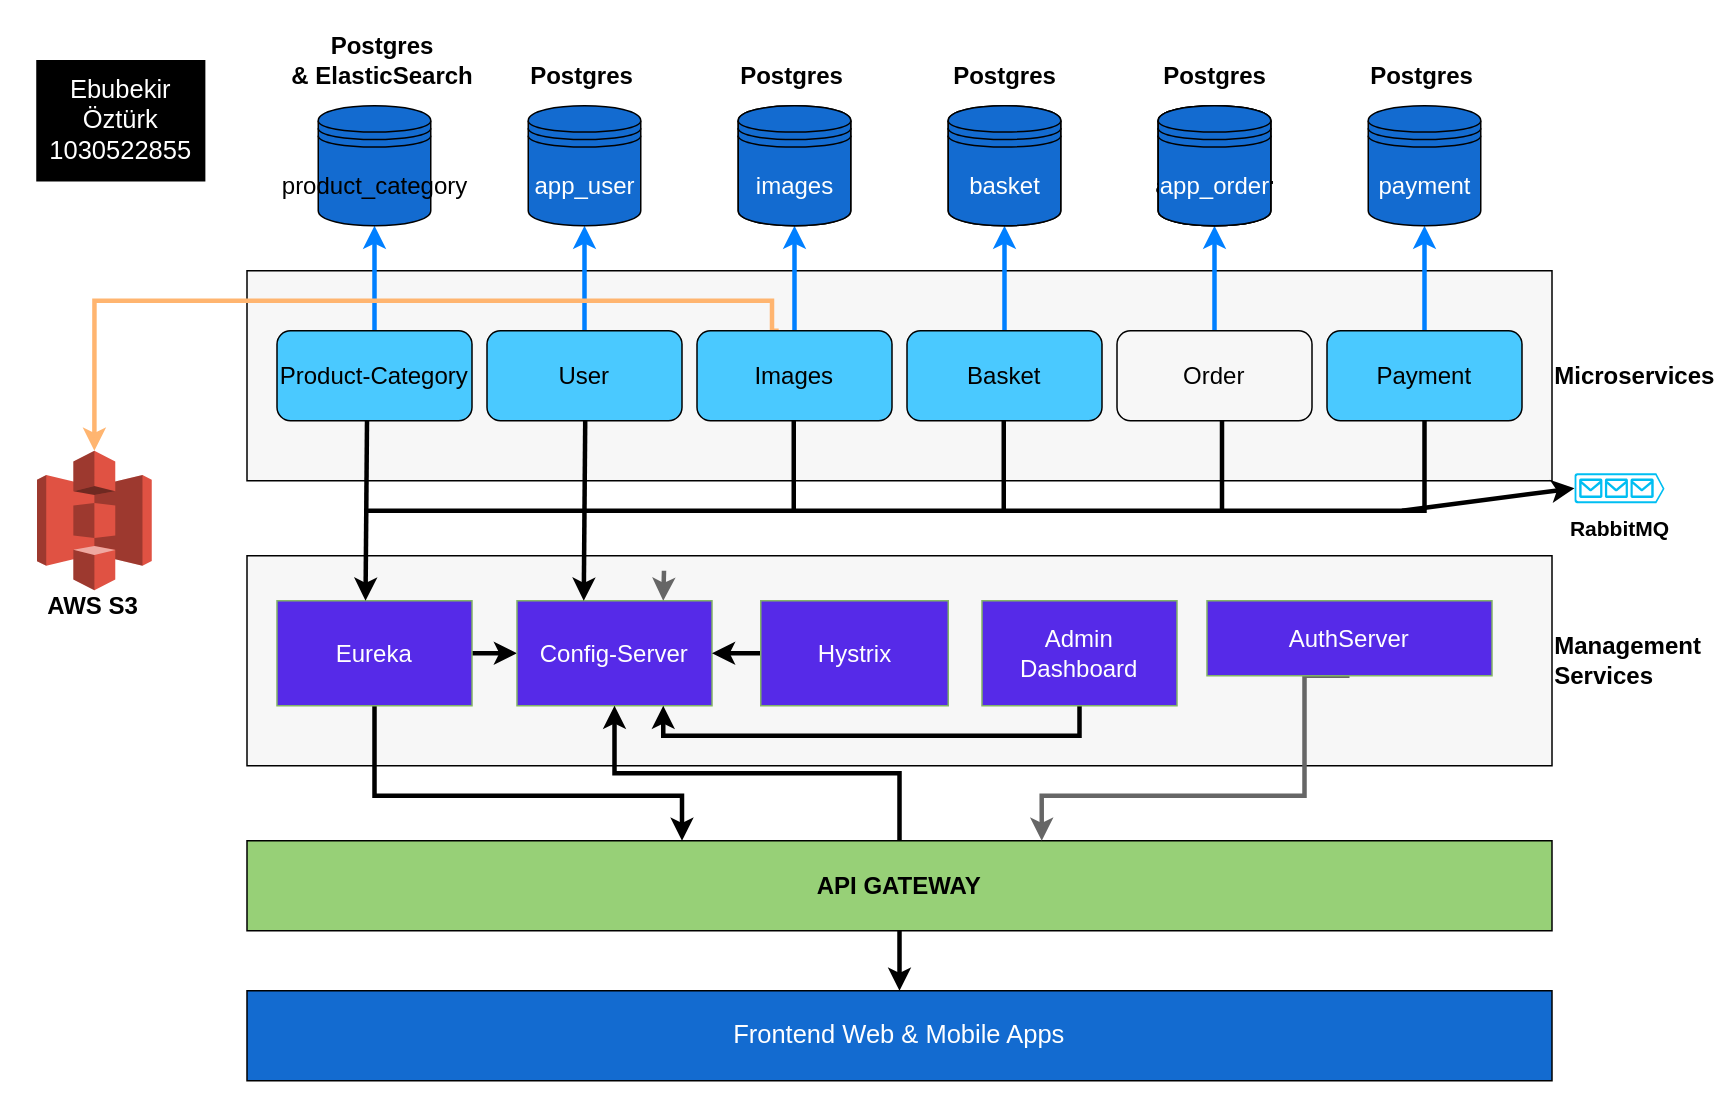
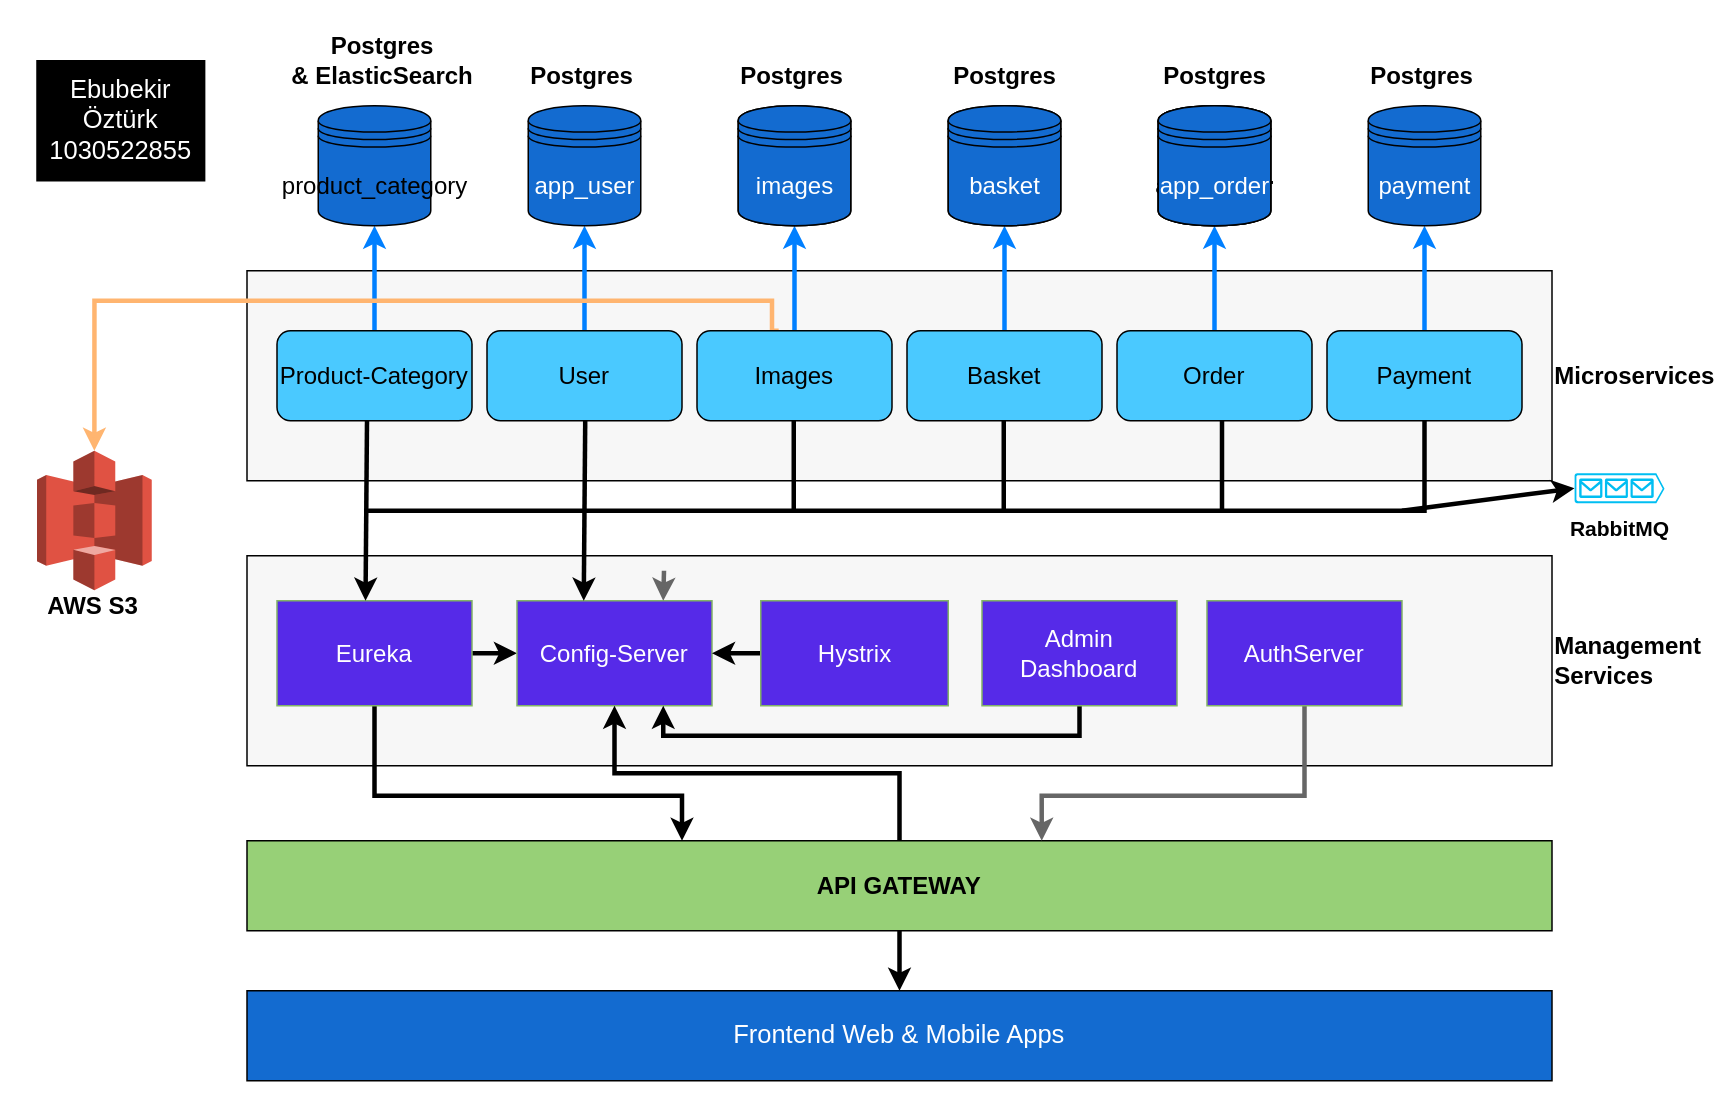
(1214, 376) -> (1214, 376)
(1349, 638) -> (1304, 653)
